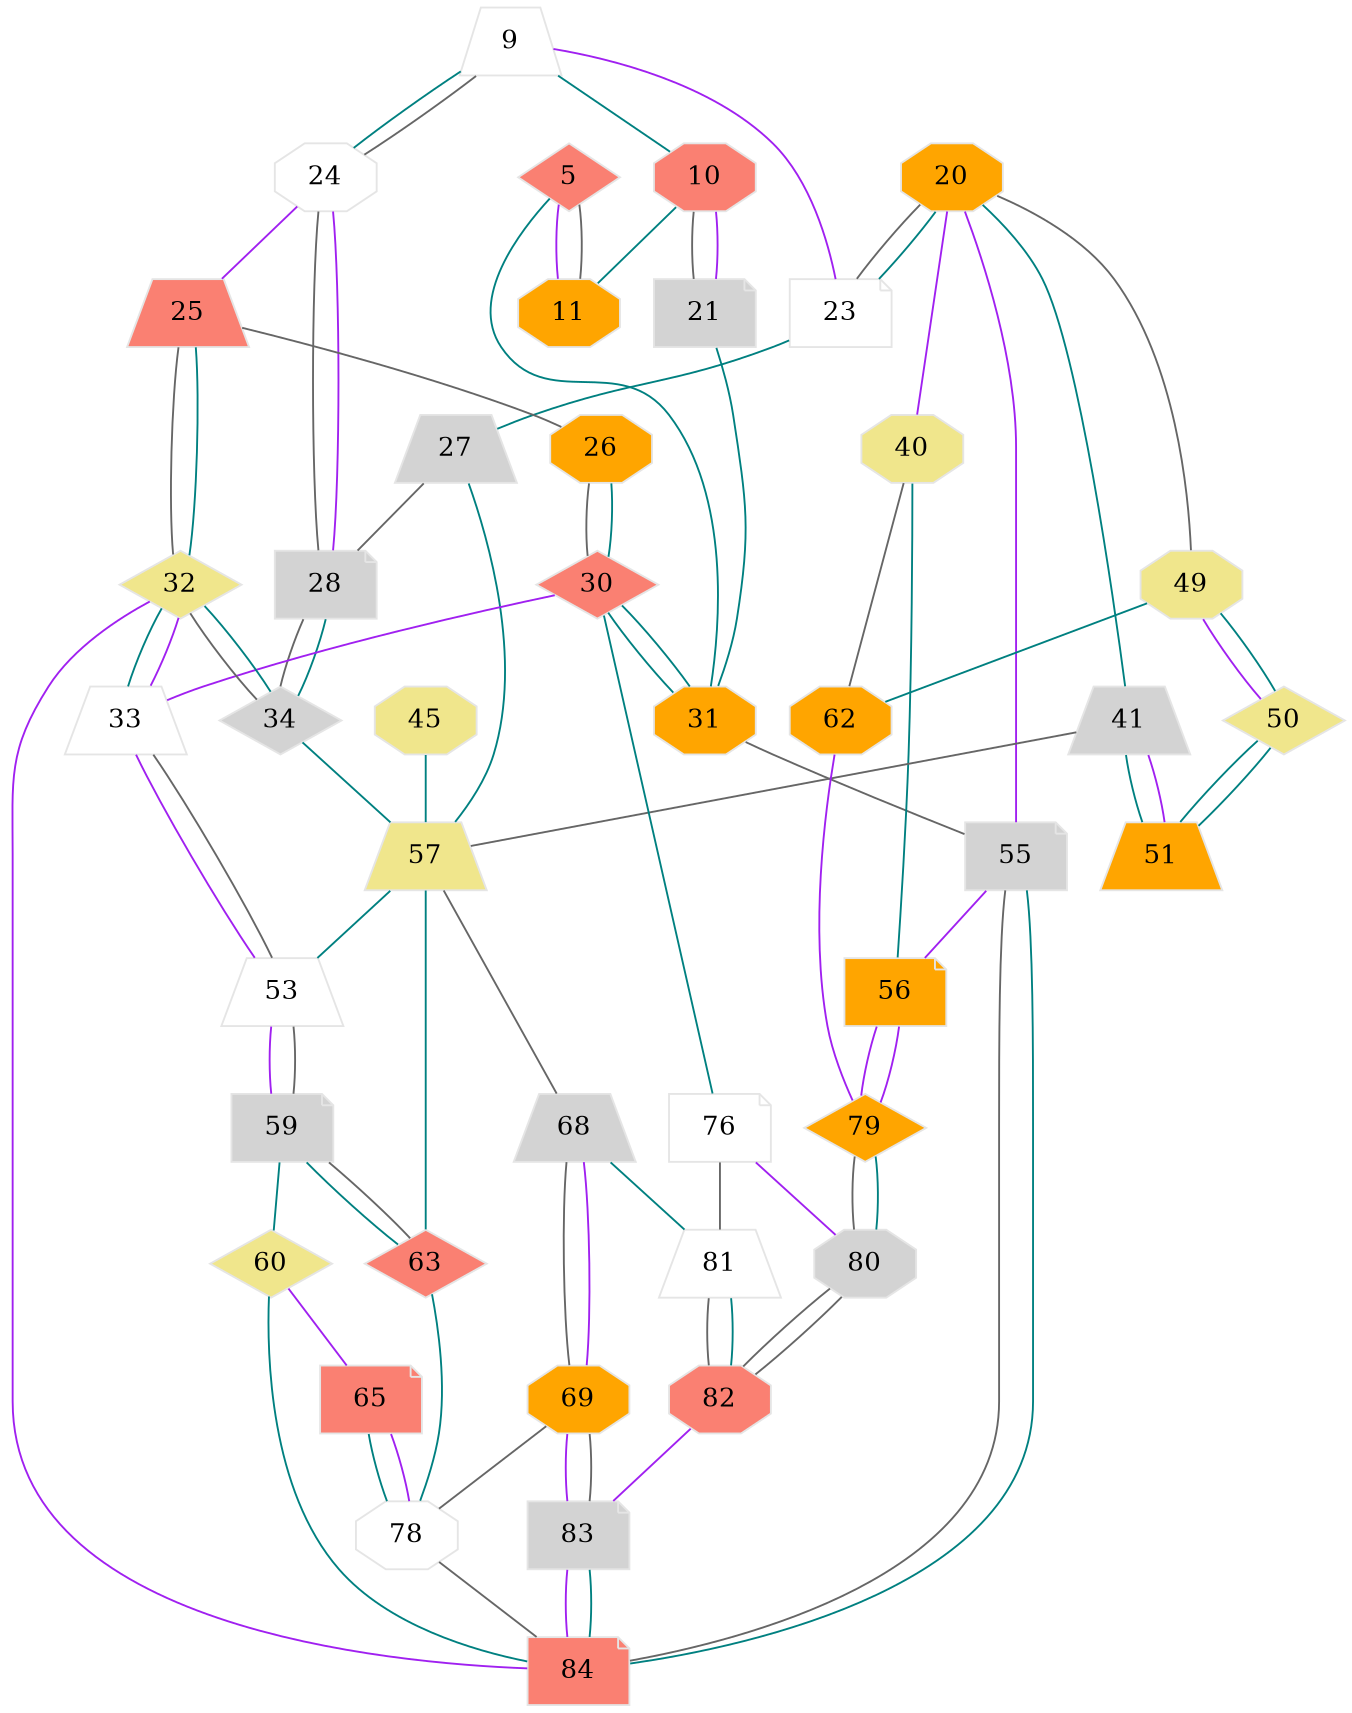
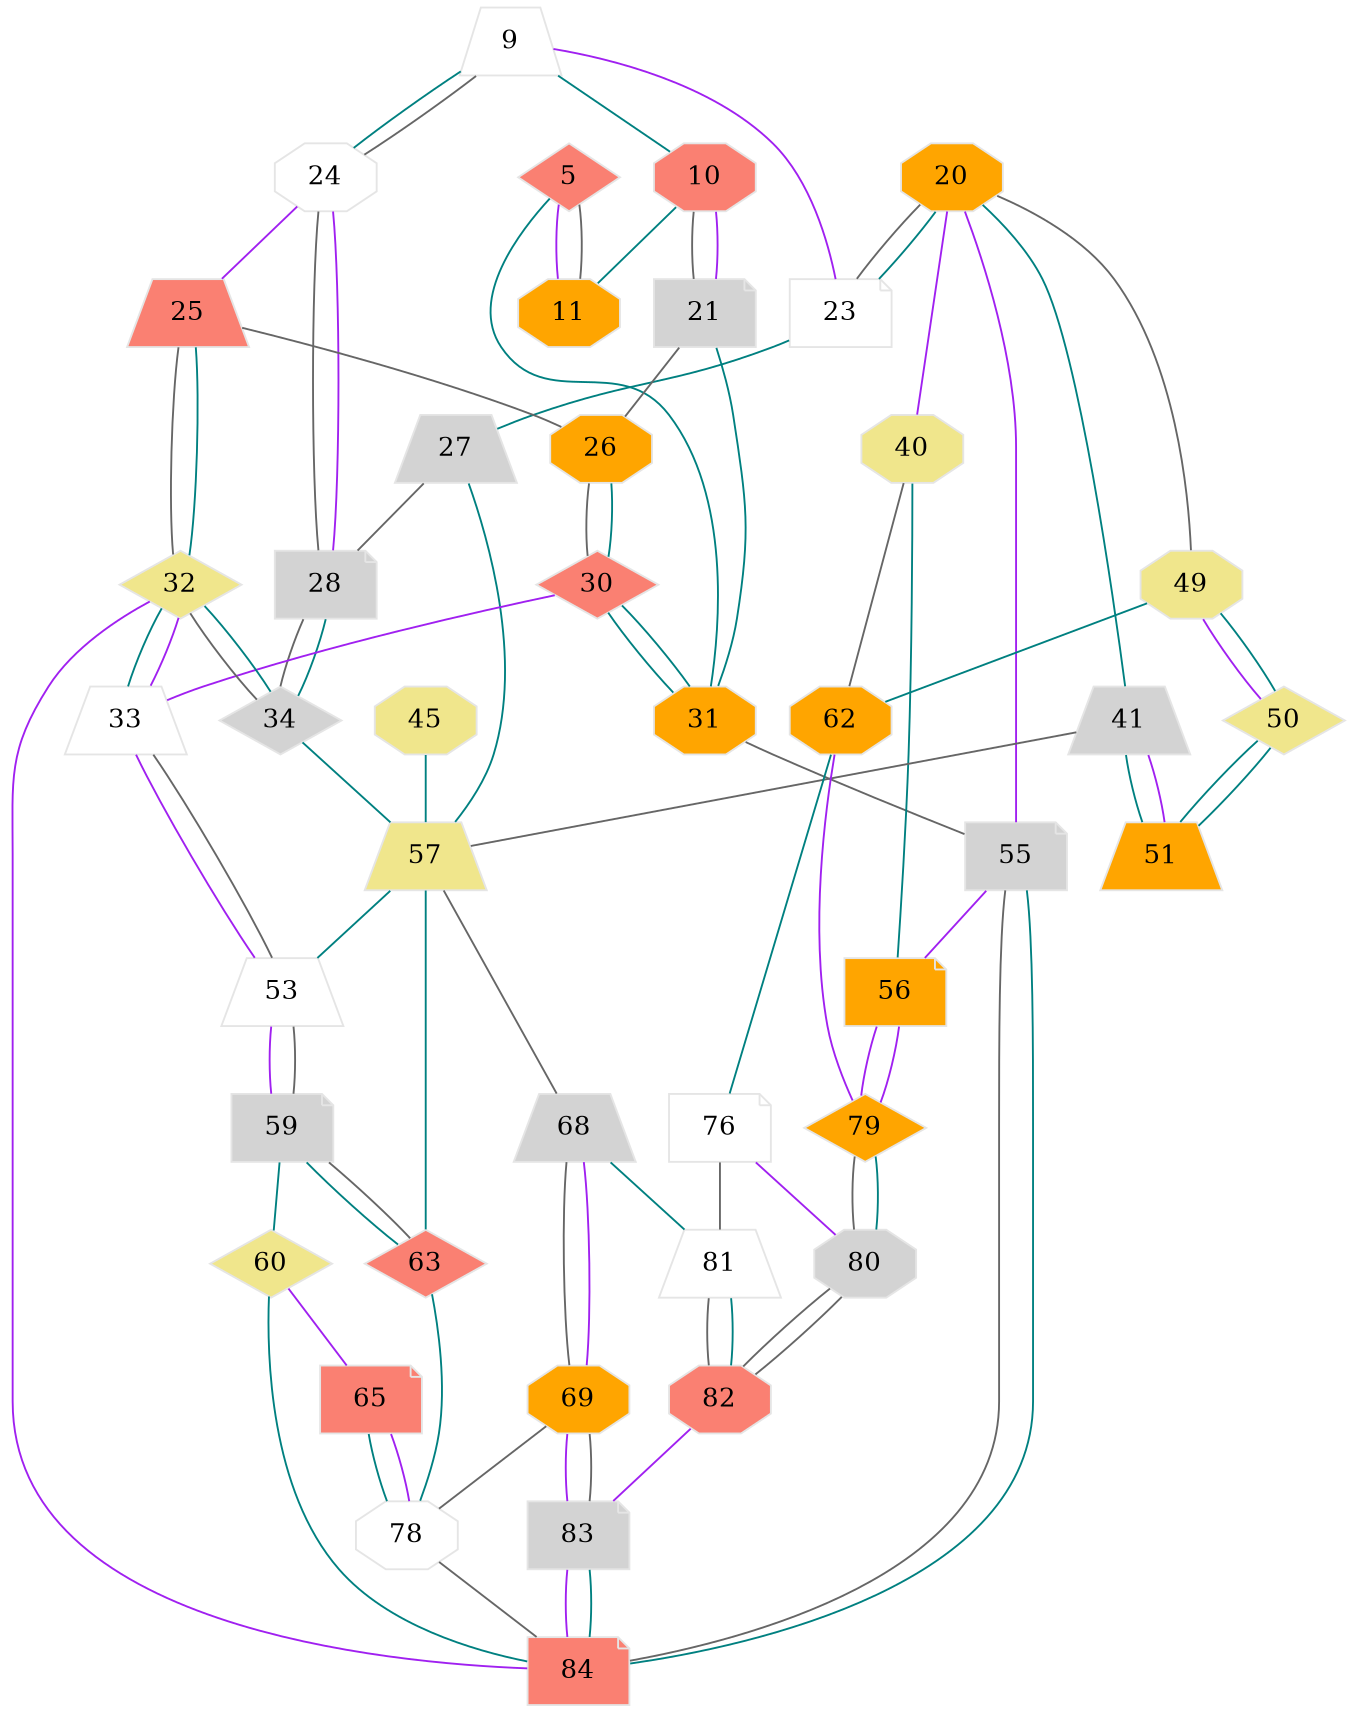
none -> (664, 367)
(658, 855) -> (780, 924)
